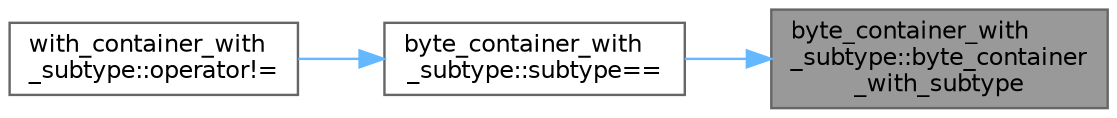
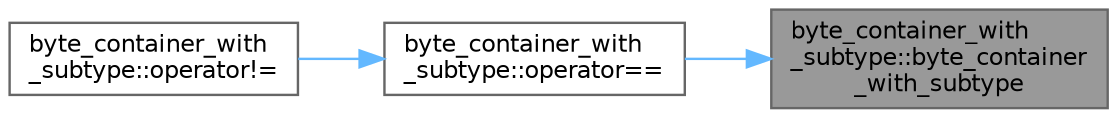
(154, 59) -> (154, 59)
(535, 59) -> (535, 59)
